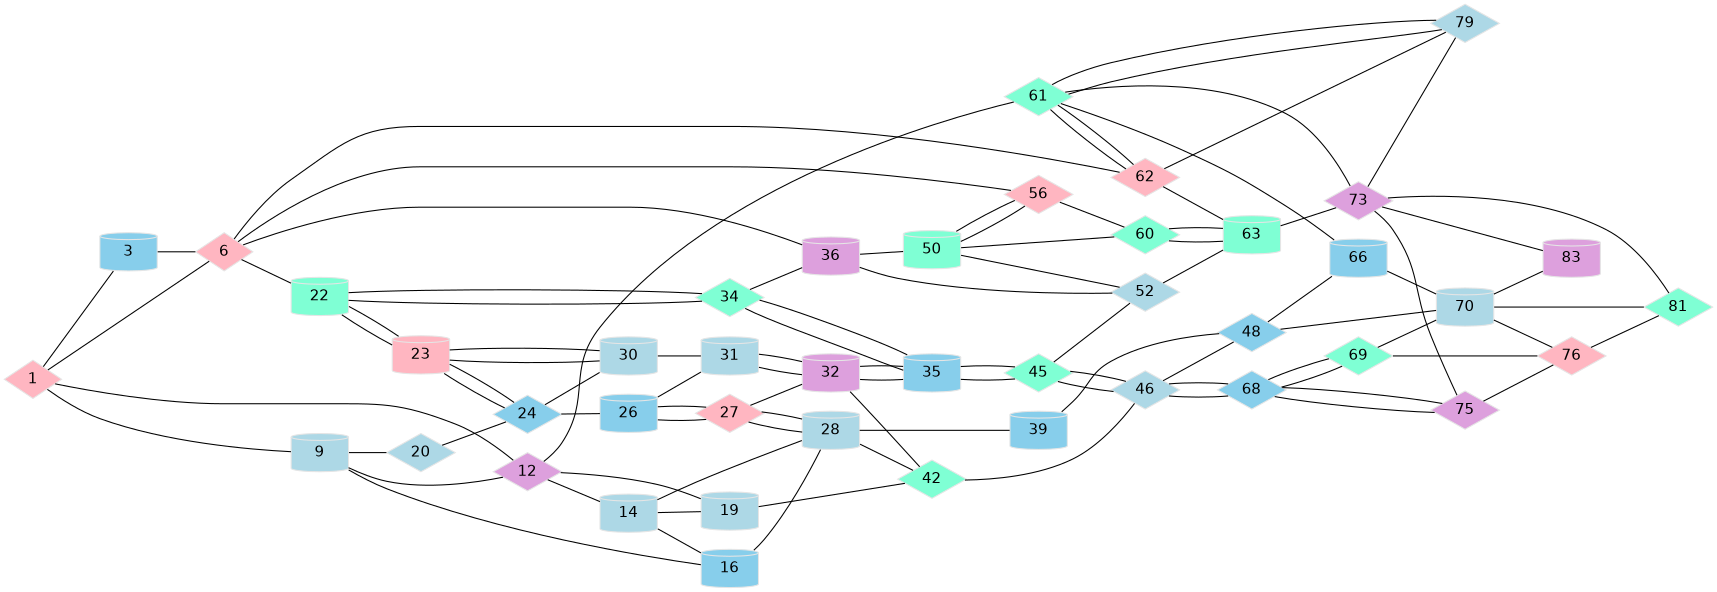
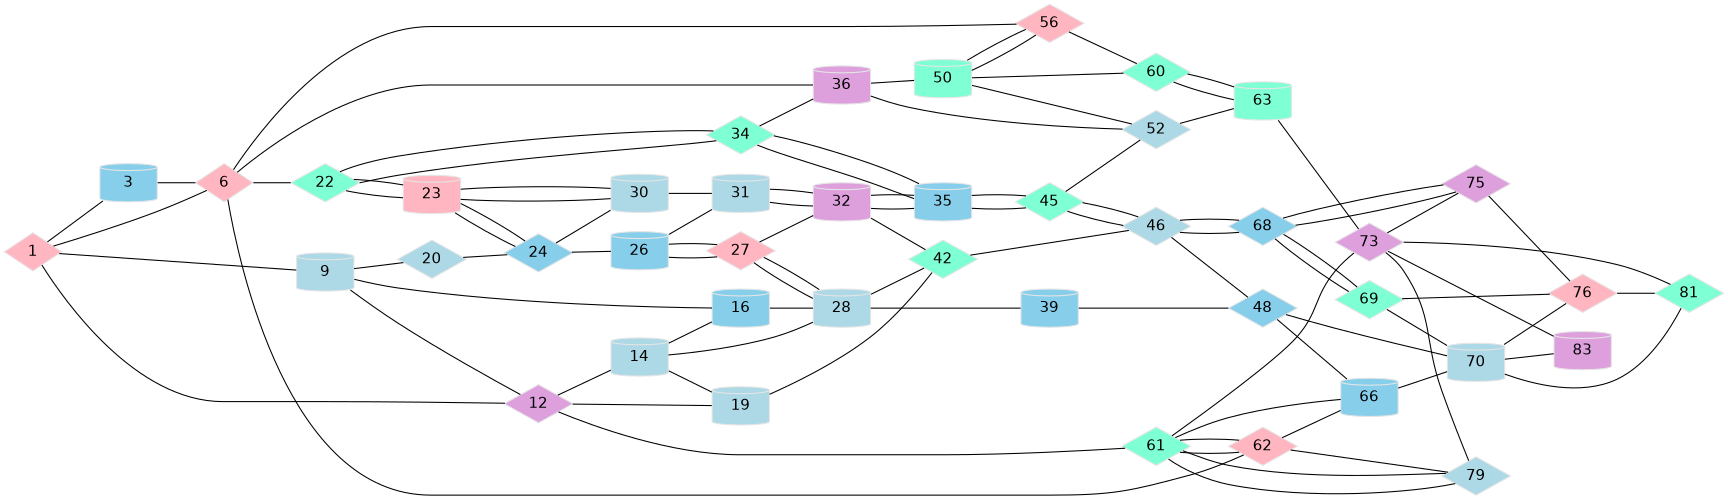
(1193, 203) -> (1311, 424)
(320, 296) -> (325, 183)
